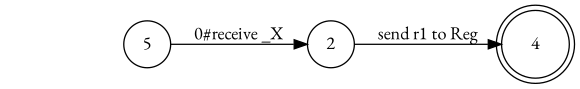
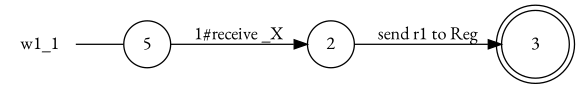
(239, 35) -> (239, 35)
none -> (40, 44)
(535, 44) -> (535, 44)
